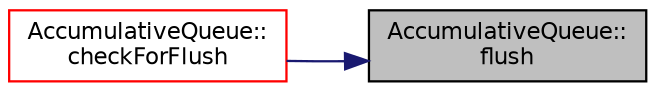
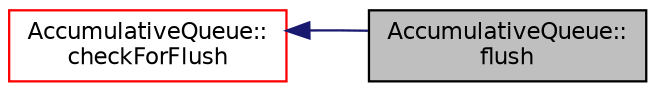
(316, 61) -> (339, 30)
